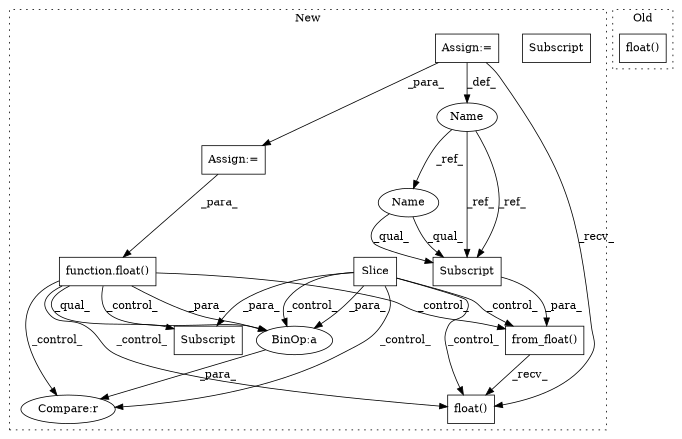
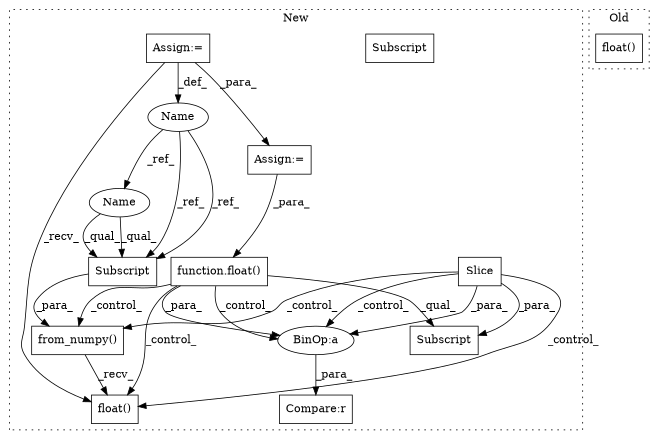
(26, 331) -> none
(545, 340) -> (78, 340)
(279, 379) -> none
(68, 409) -> (316, 409)
